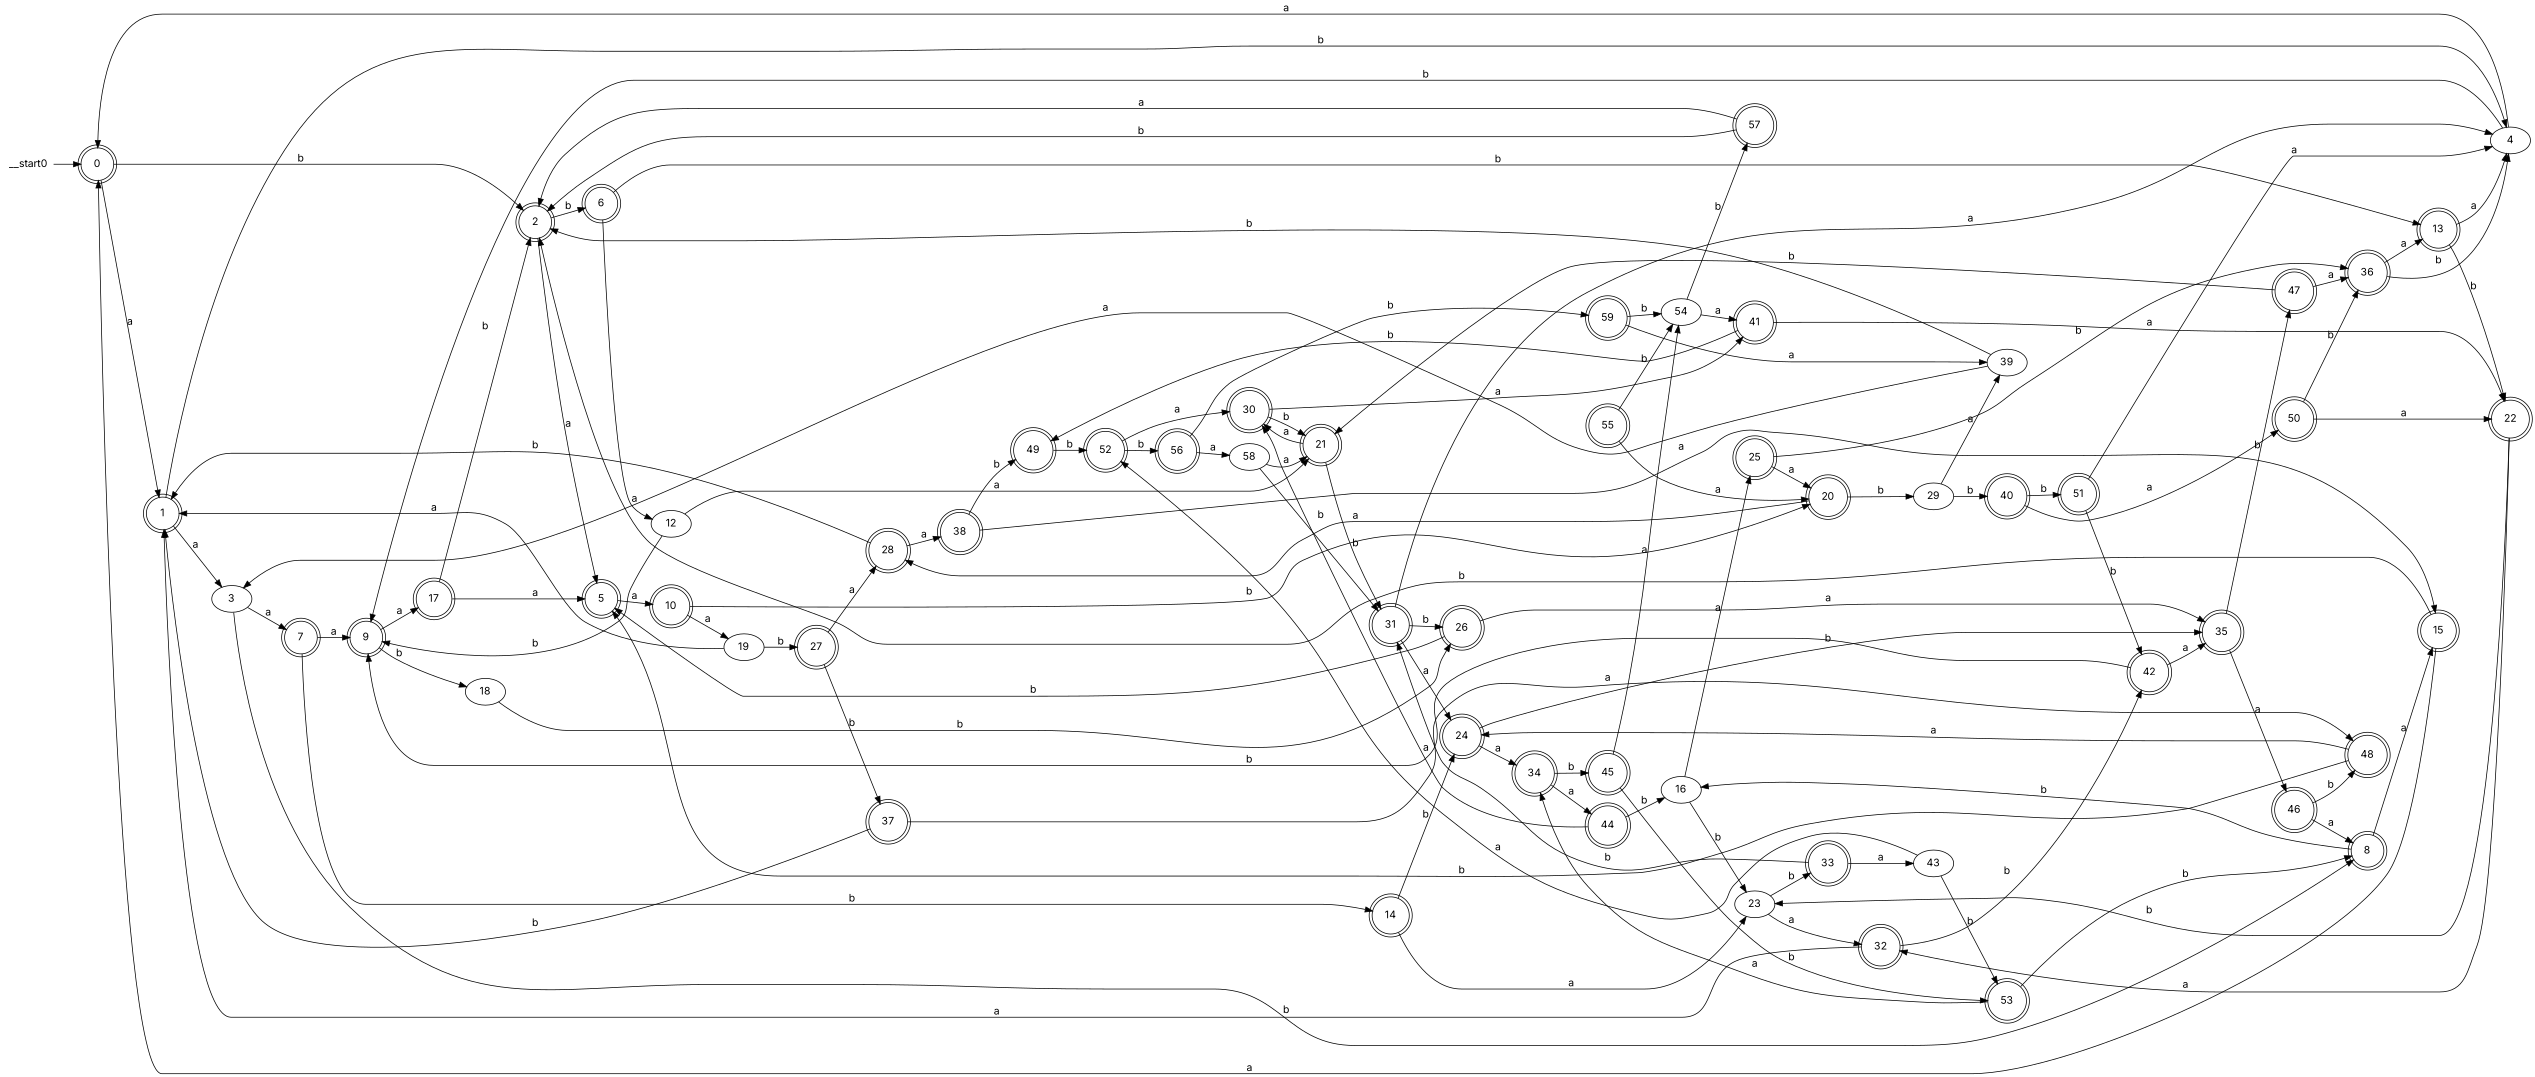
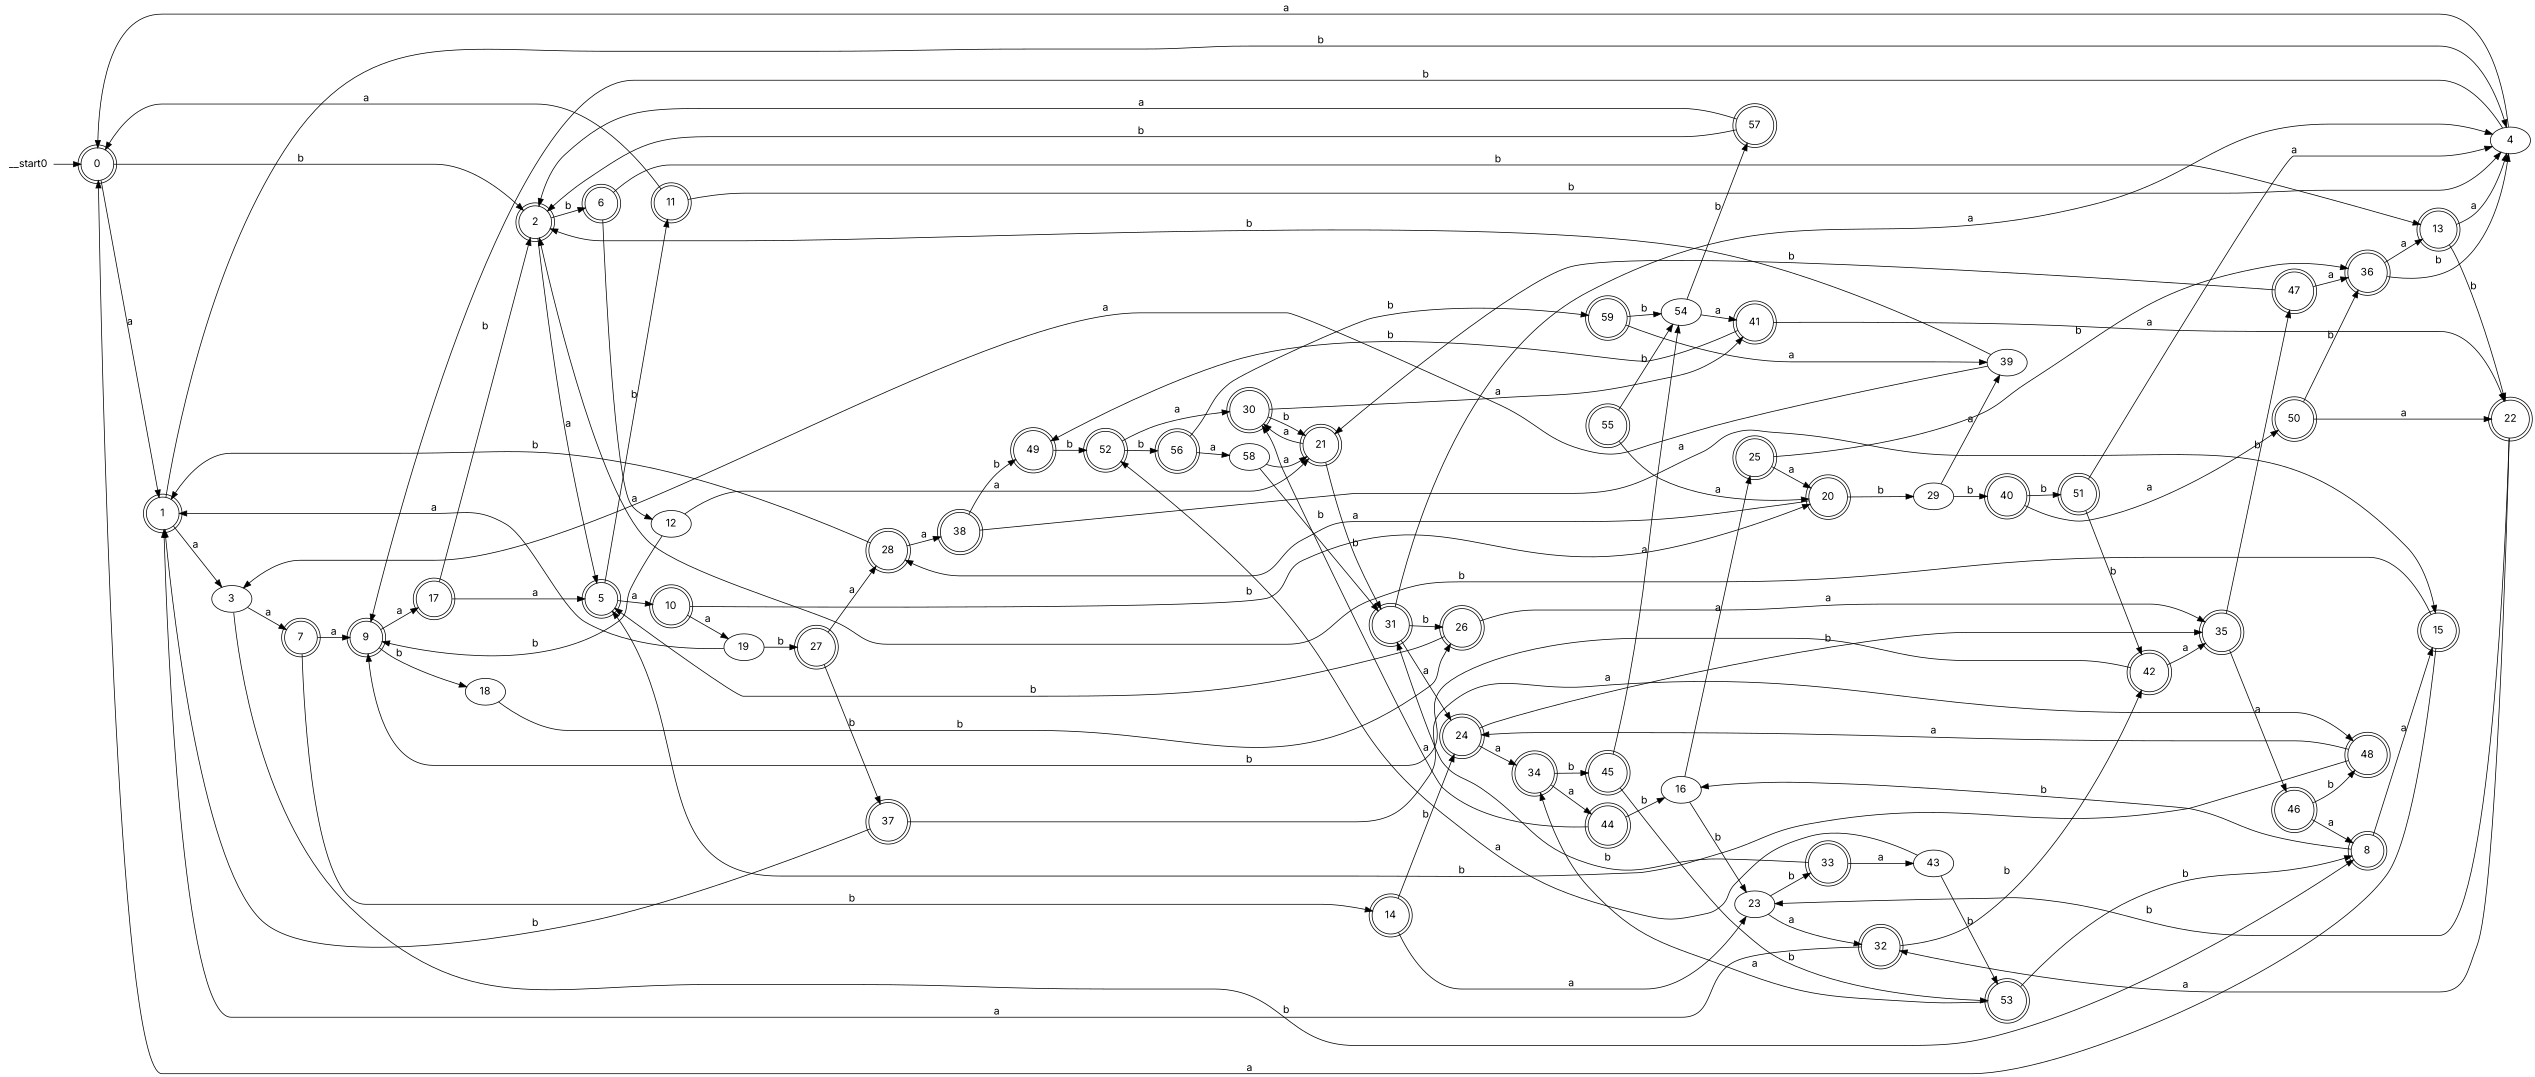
none -> (671, 203)
